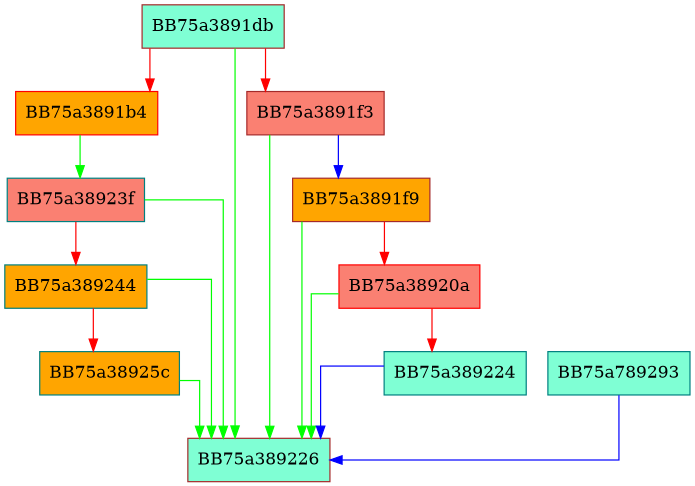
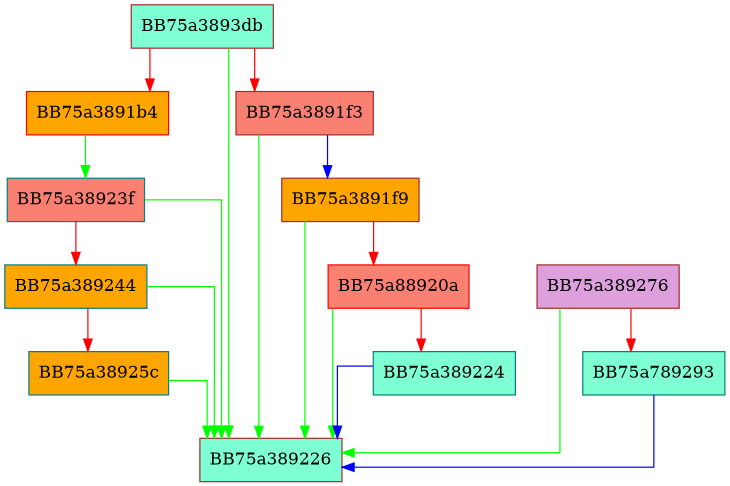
(213, 26) -> (202, 26)
(409, 287) -> (399, 287)
none -> (608, 287)
